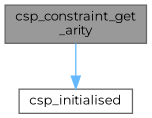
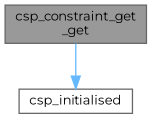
(76, 24) -> (76, 24)
